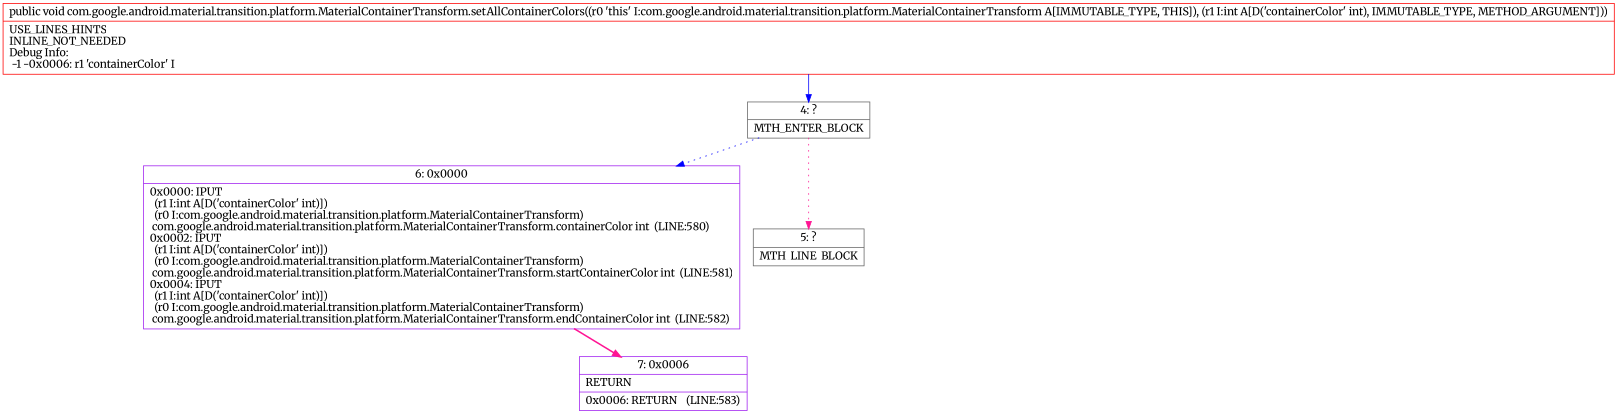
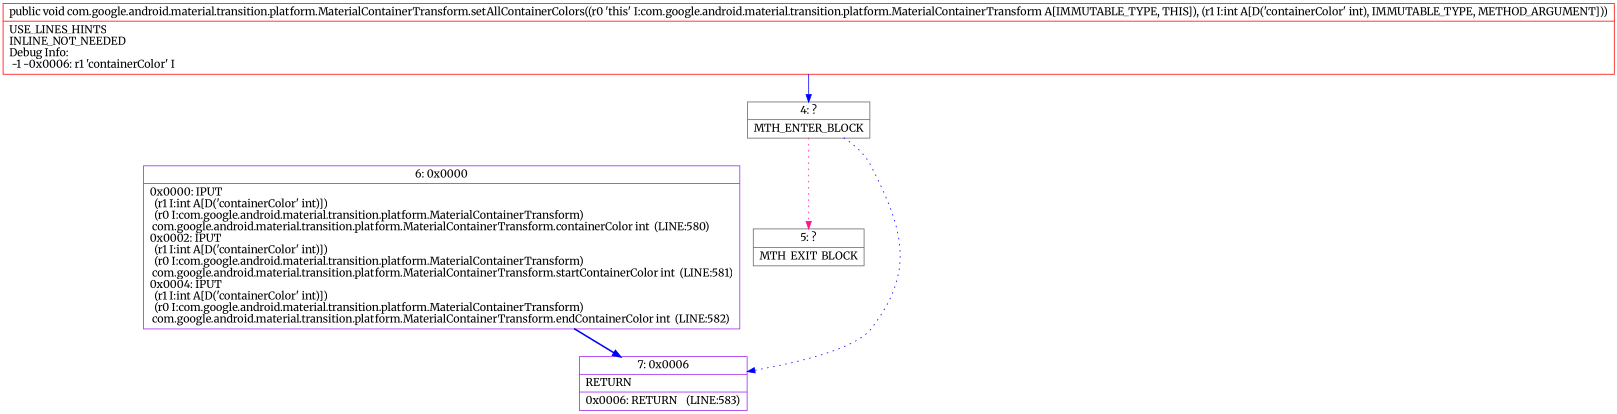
(722, 151) -> (894, 290)
(809, 256) -> (809, 256)
(594, 341) -> (594, 341)
